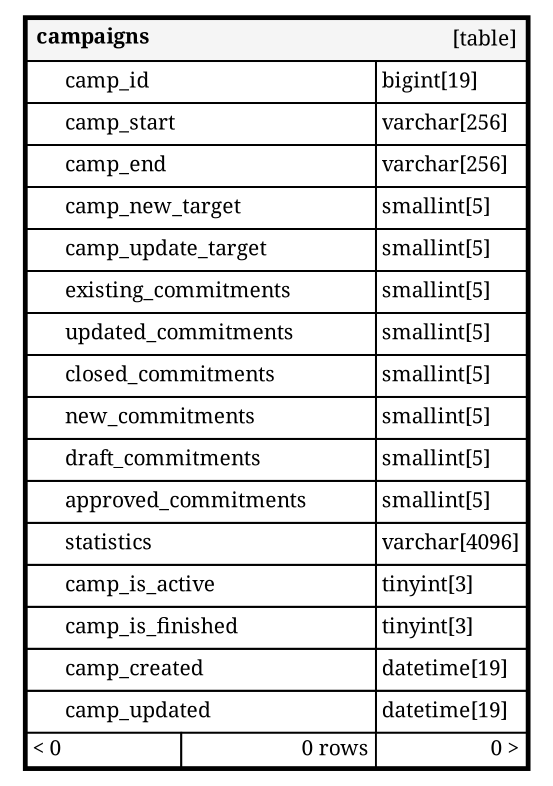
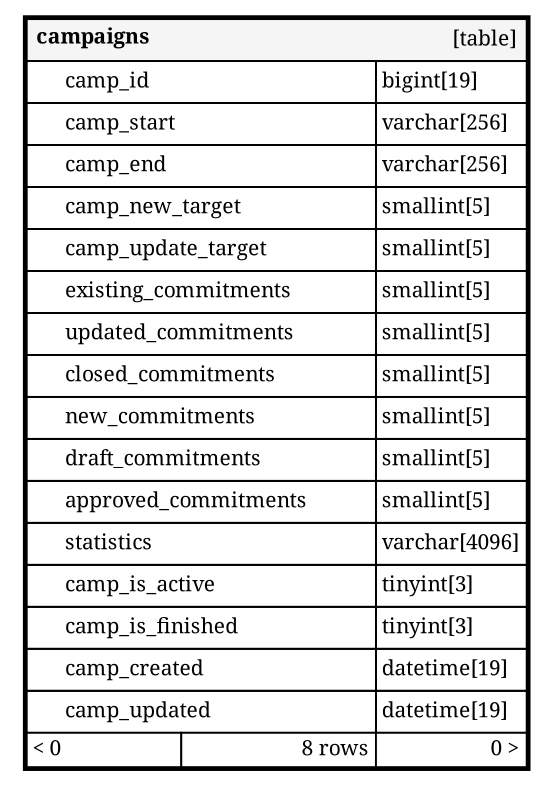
(336, 749) -> (336, 749)
